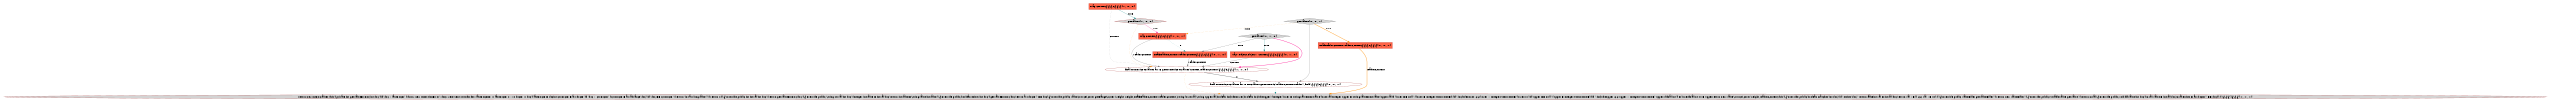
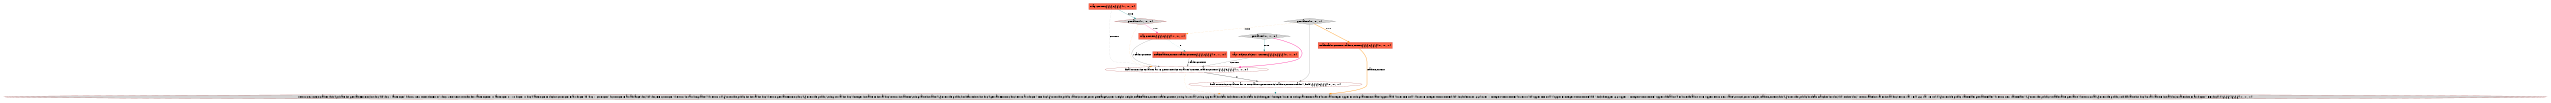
(1230, 45) -> none
